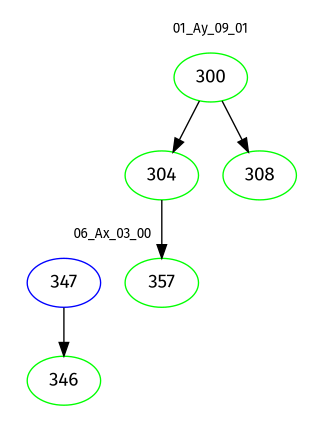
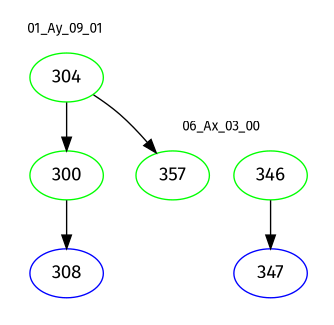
(189, 120) -> (67, 120)
(260, 175) -> (67, 273)
(64, 325) -> (271, 218)
